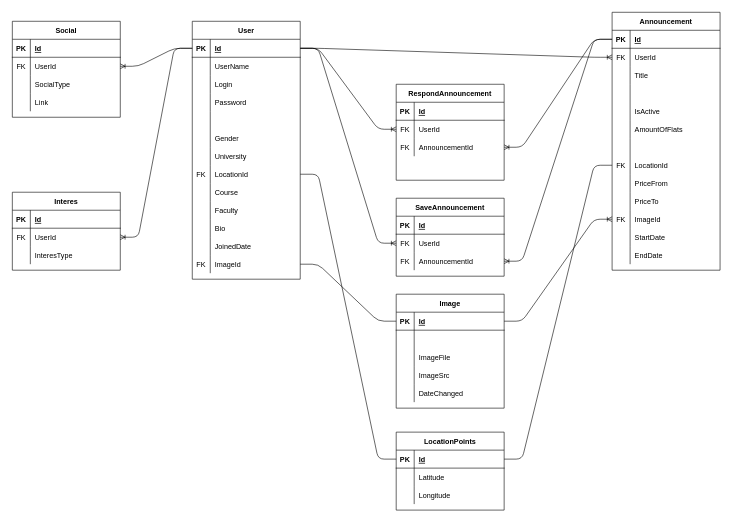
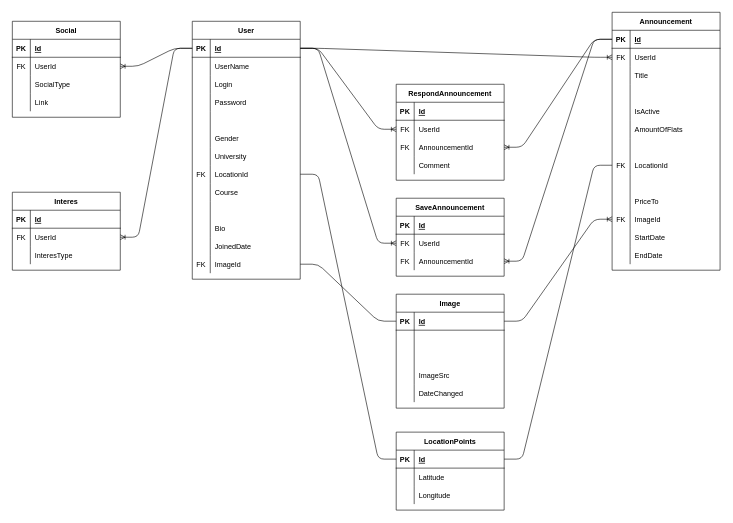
none -> (459, 165)
(675, 183) -> none
(255, 210) -> none
(459, 357) -> none
